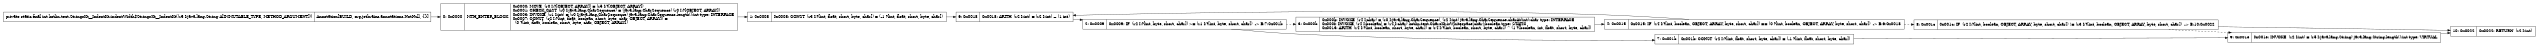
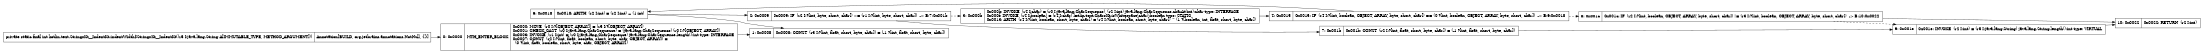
(950, 17) -> (715, 19)
